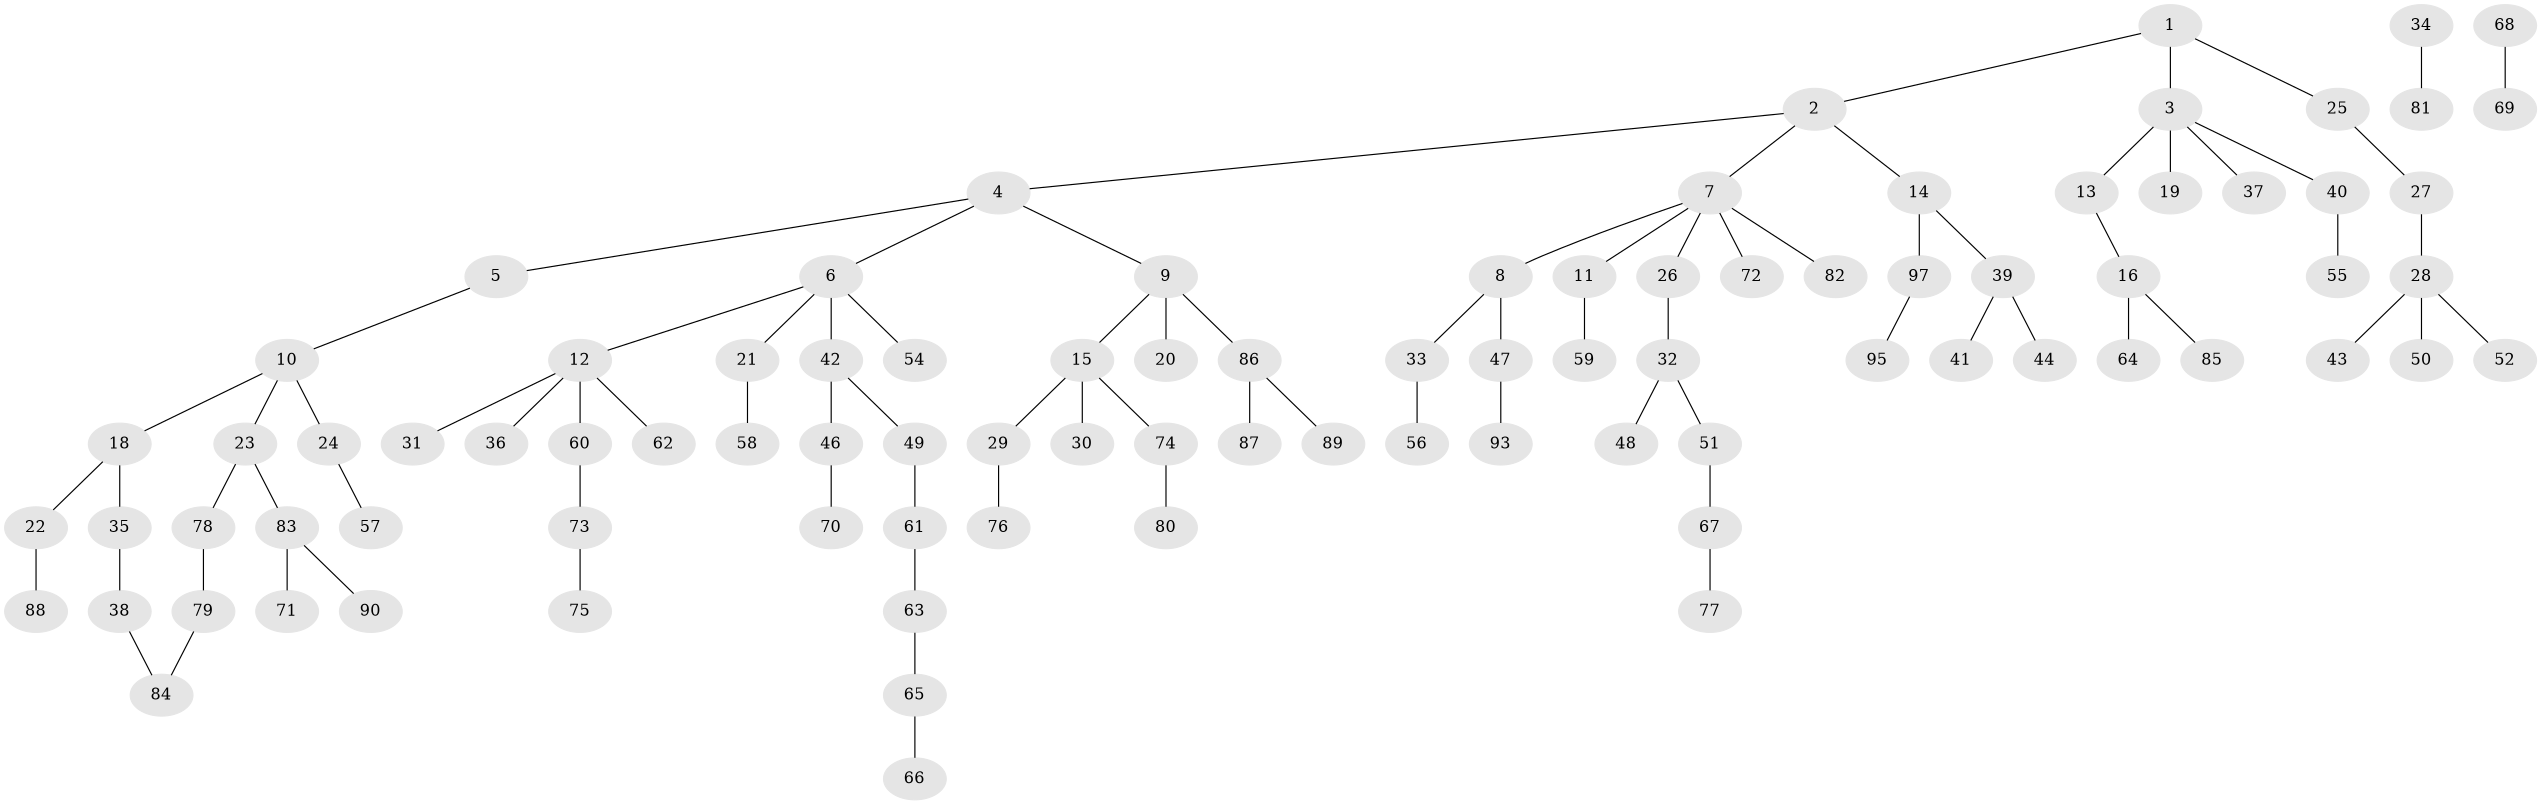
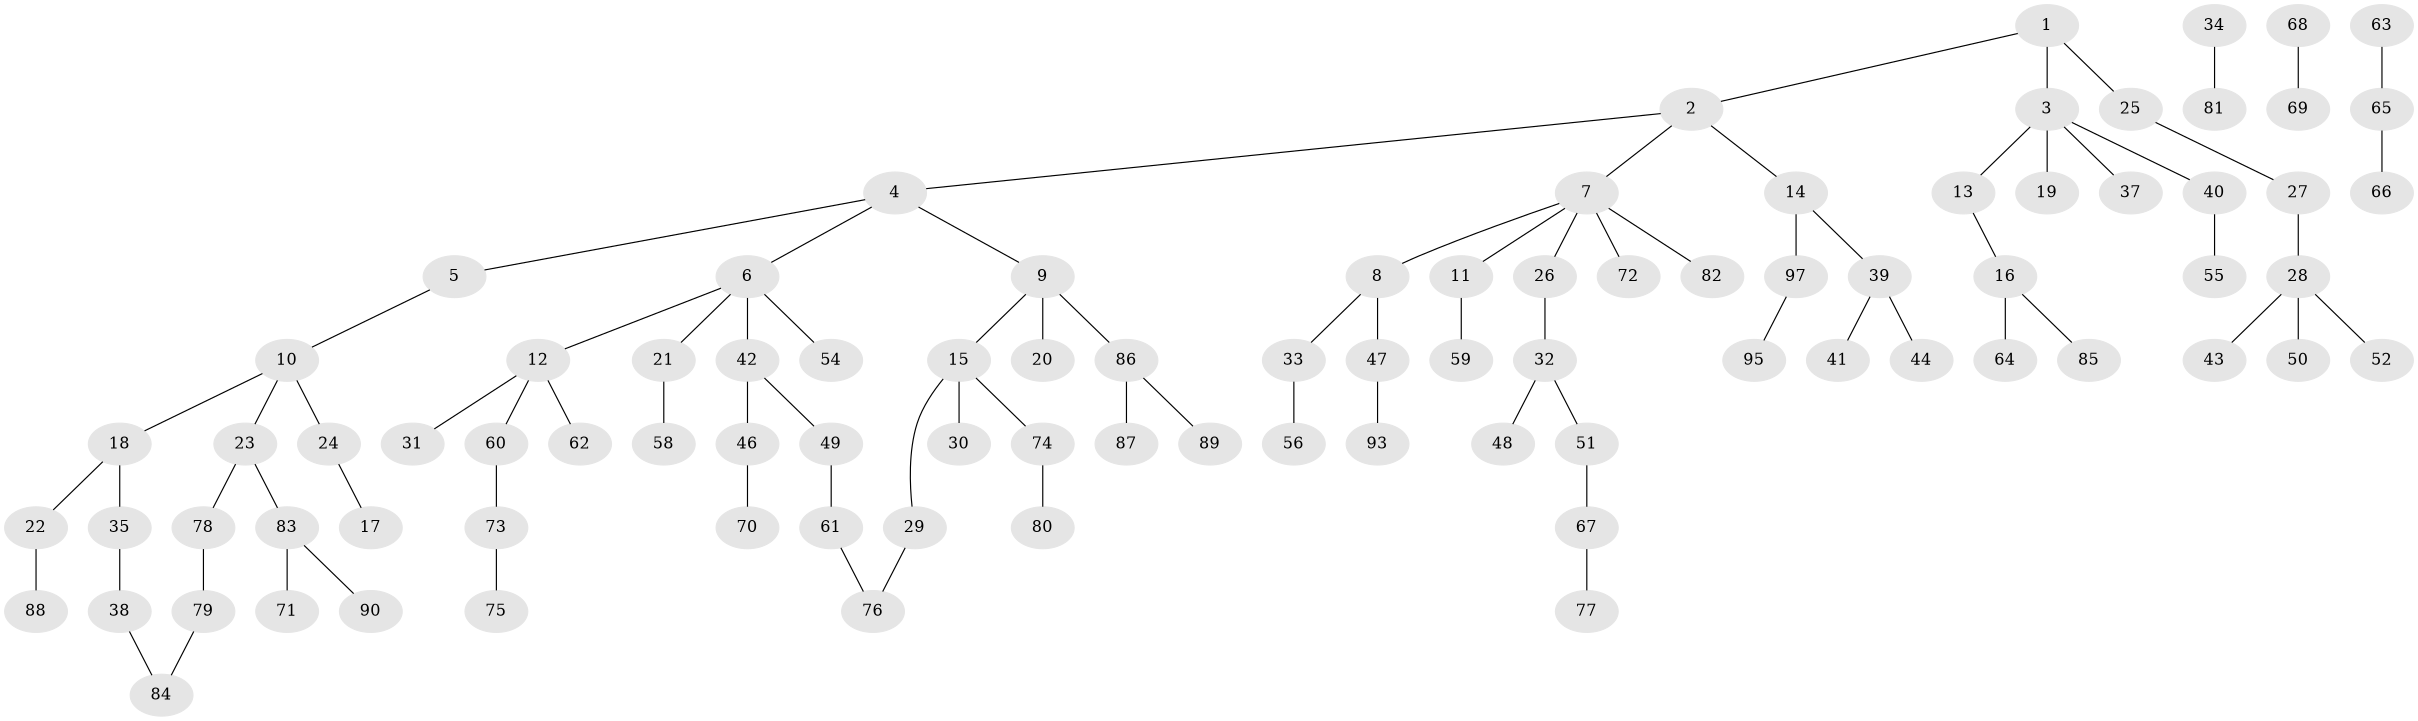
(496, 444) -> none
(371, 528) -> (371, 528)
(915, 570) -> (852, 570)
